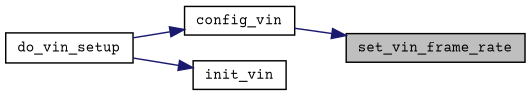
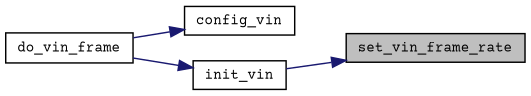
(313, 31) -> (309, 66)
(69, 48) -> (69, 48)
